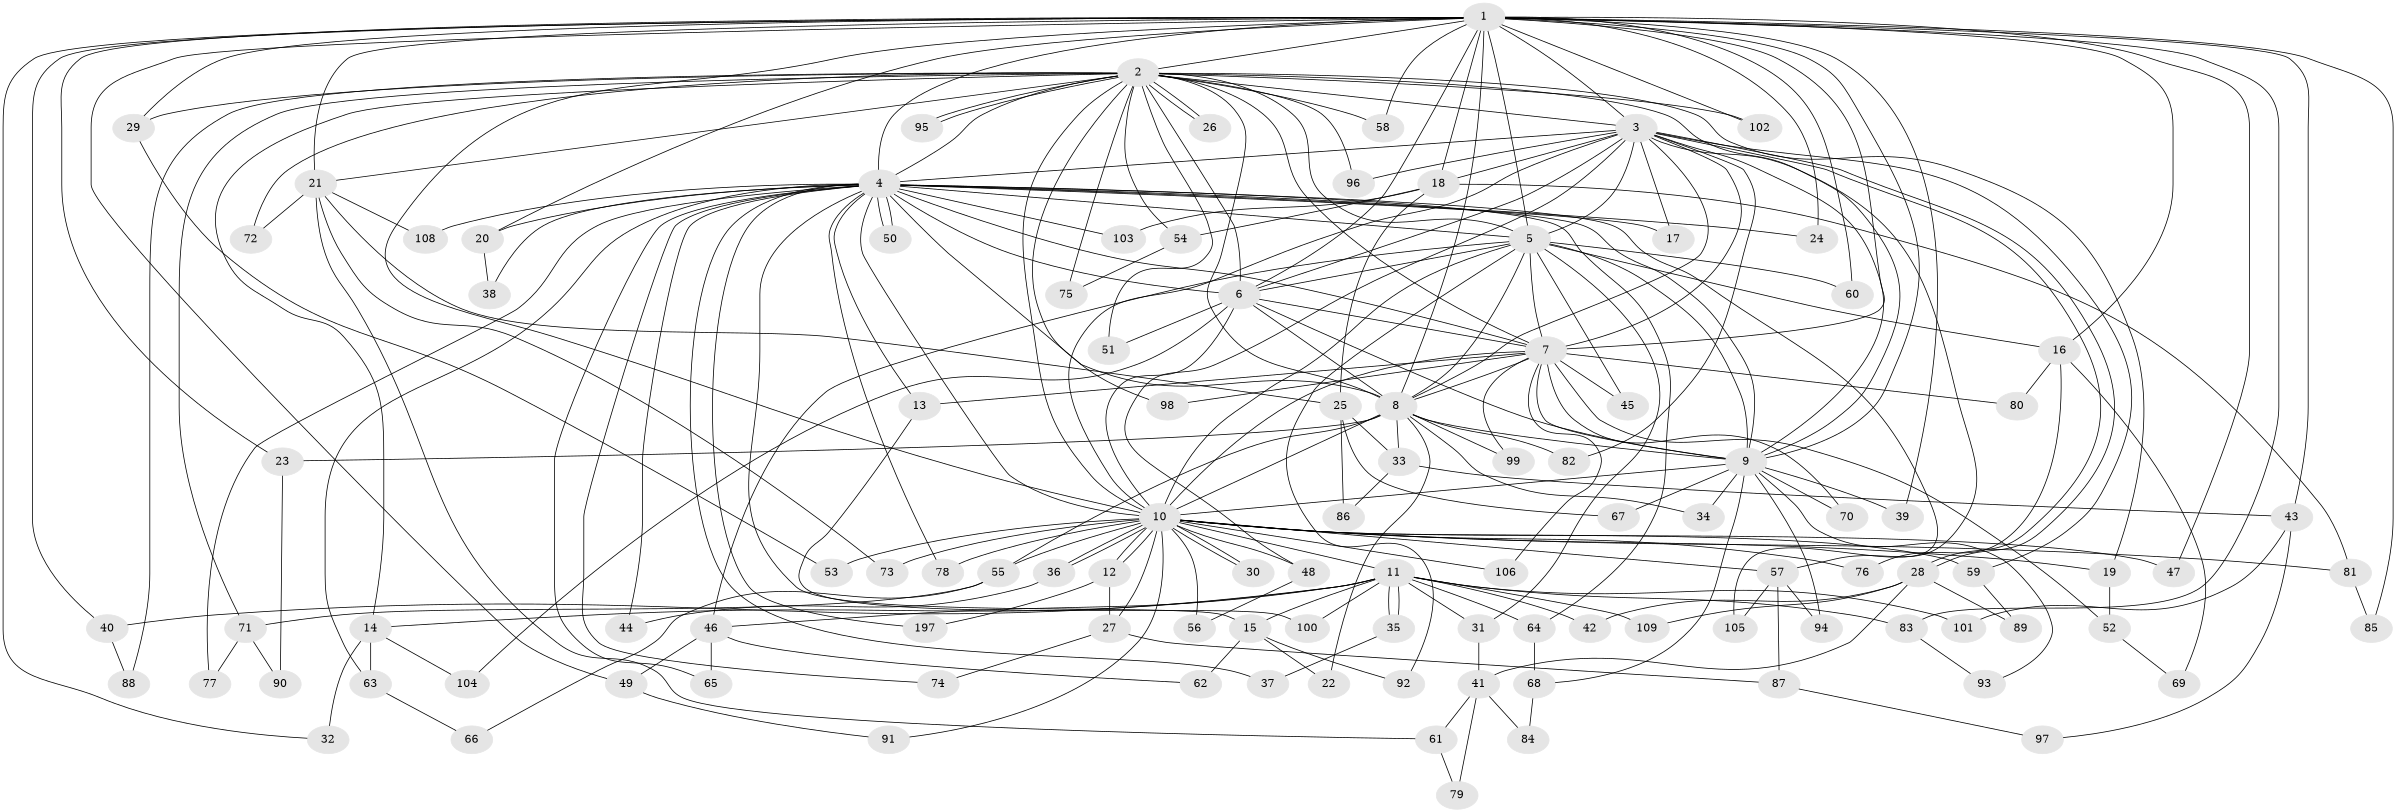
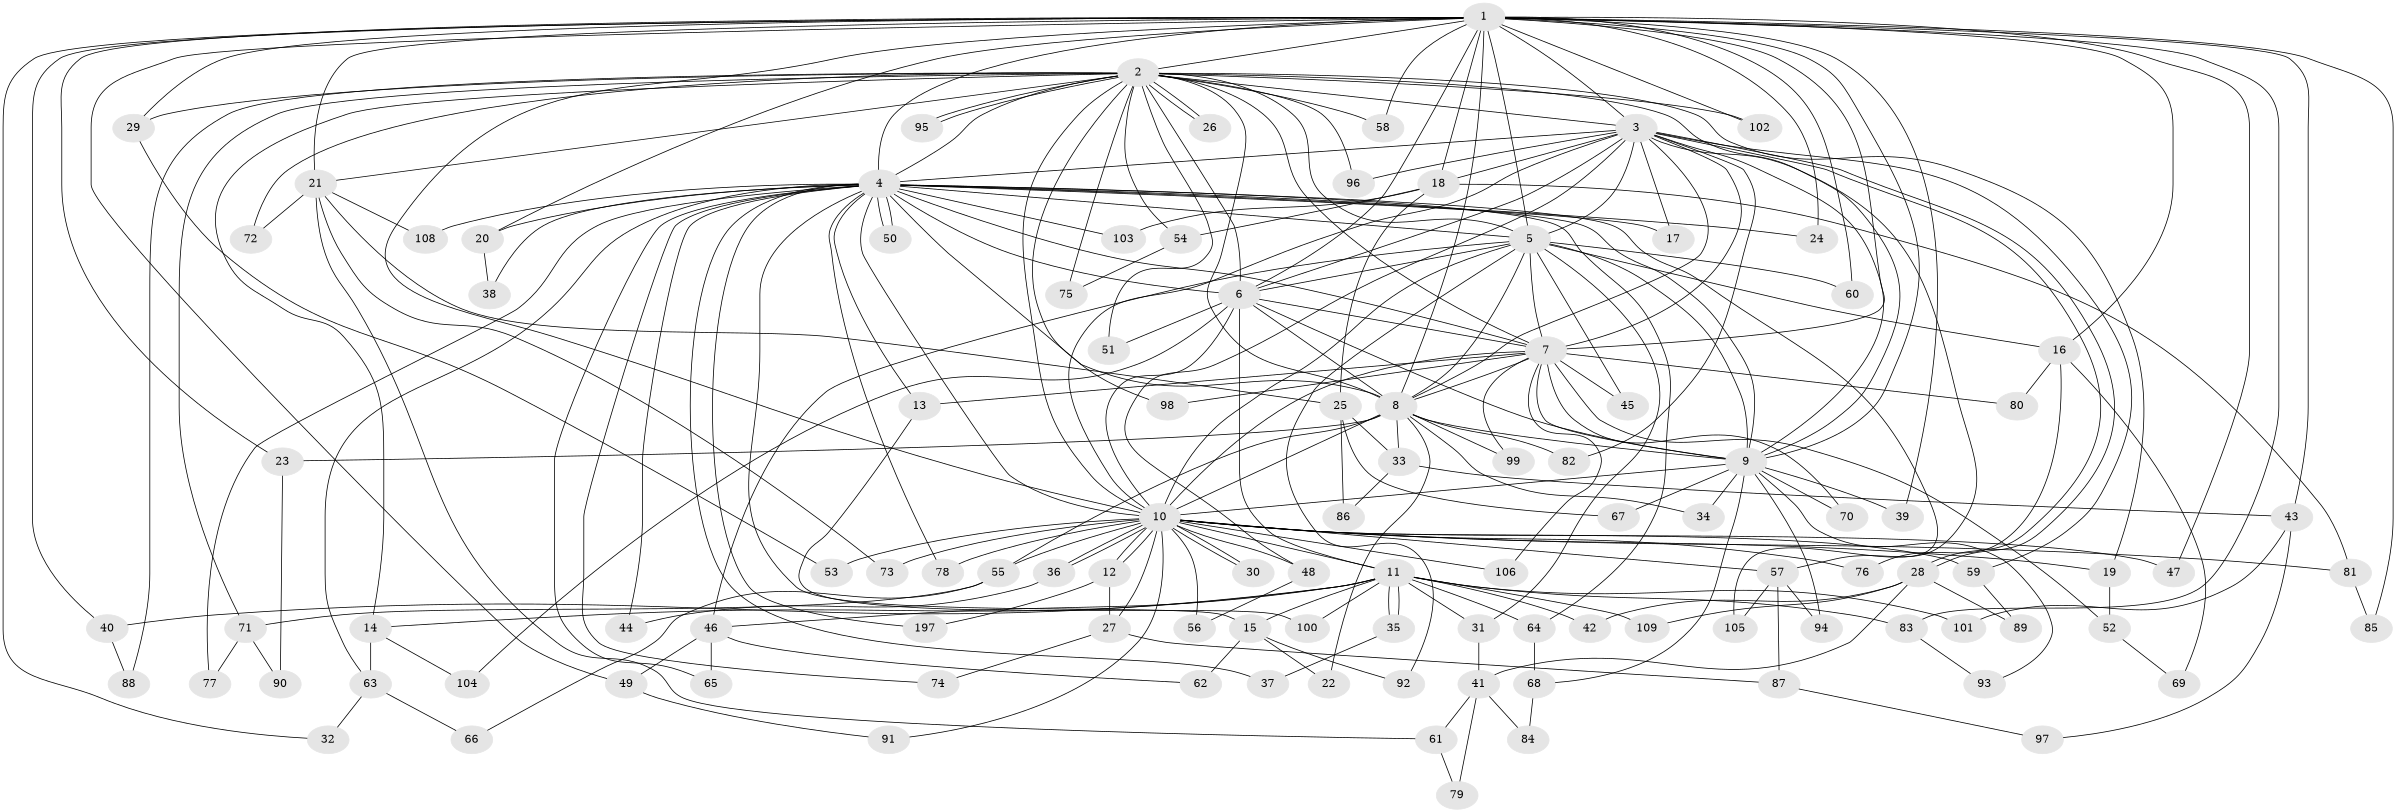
none -> (1240, 472)
(339, 681) -> (349, 712)
